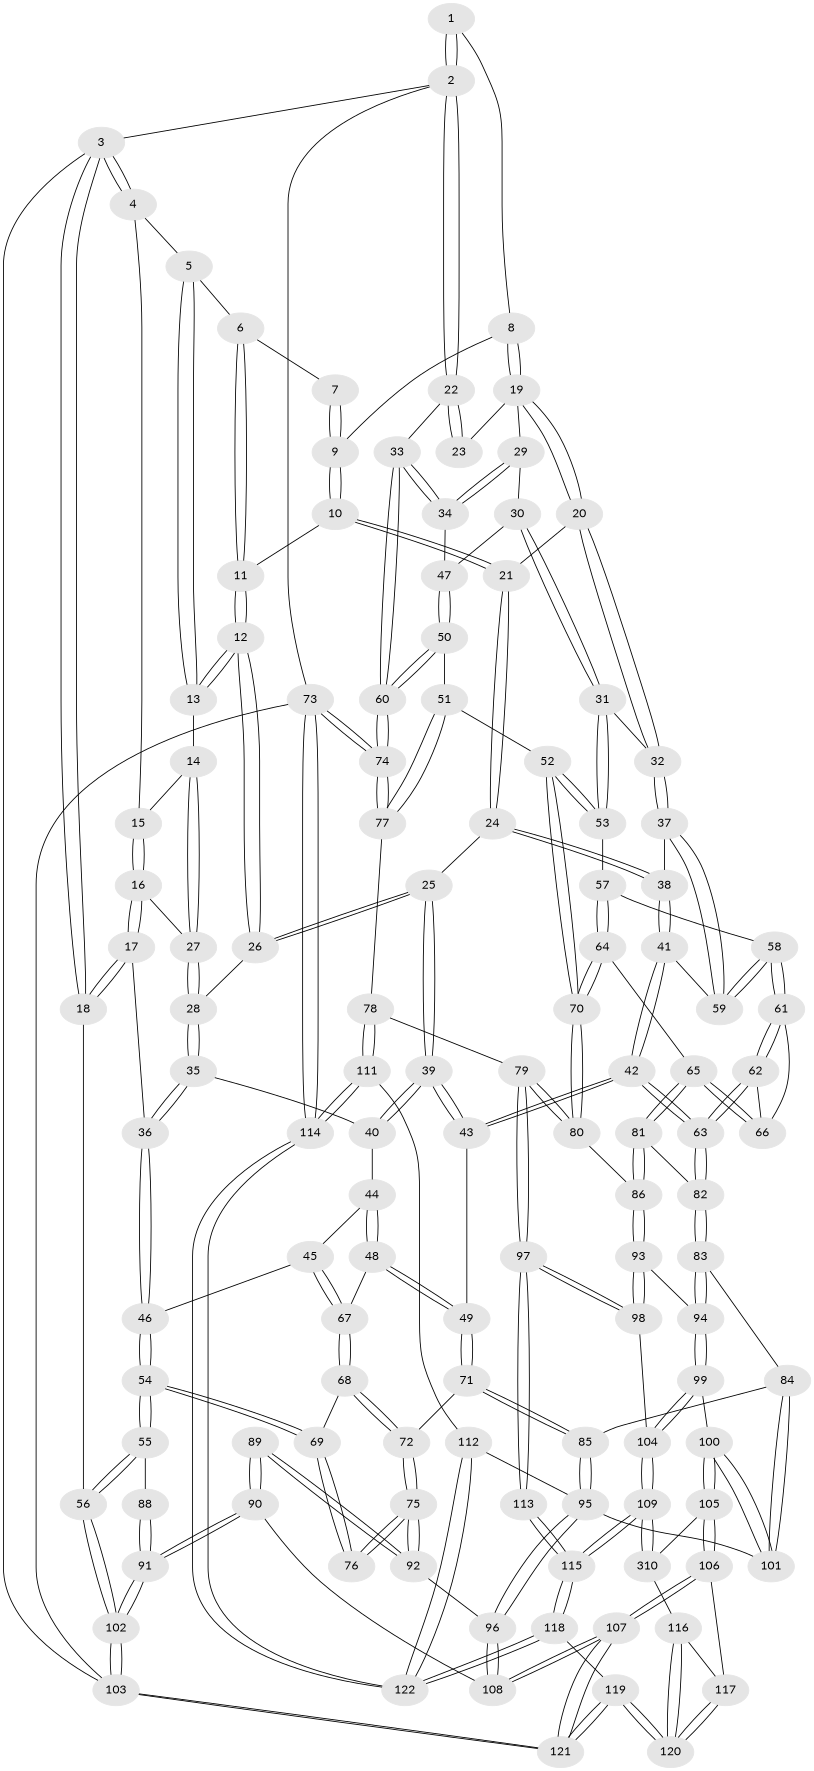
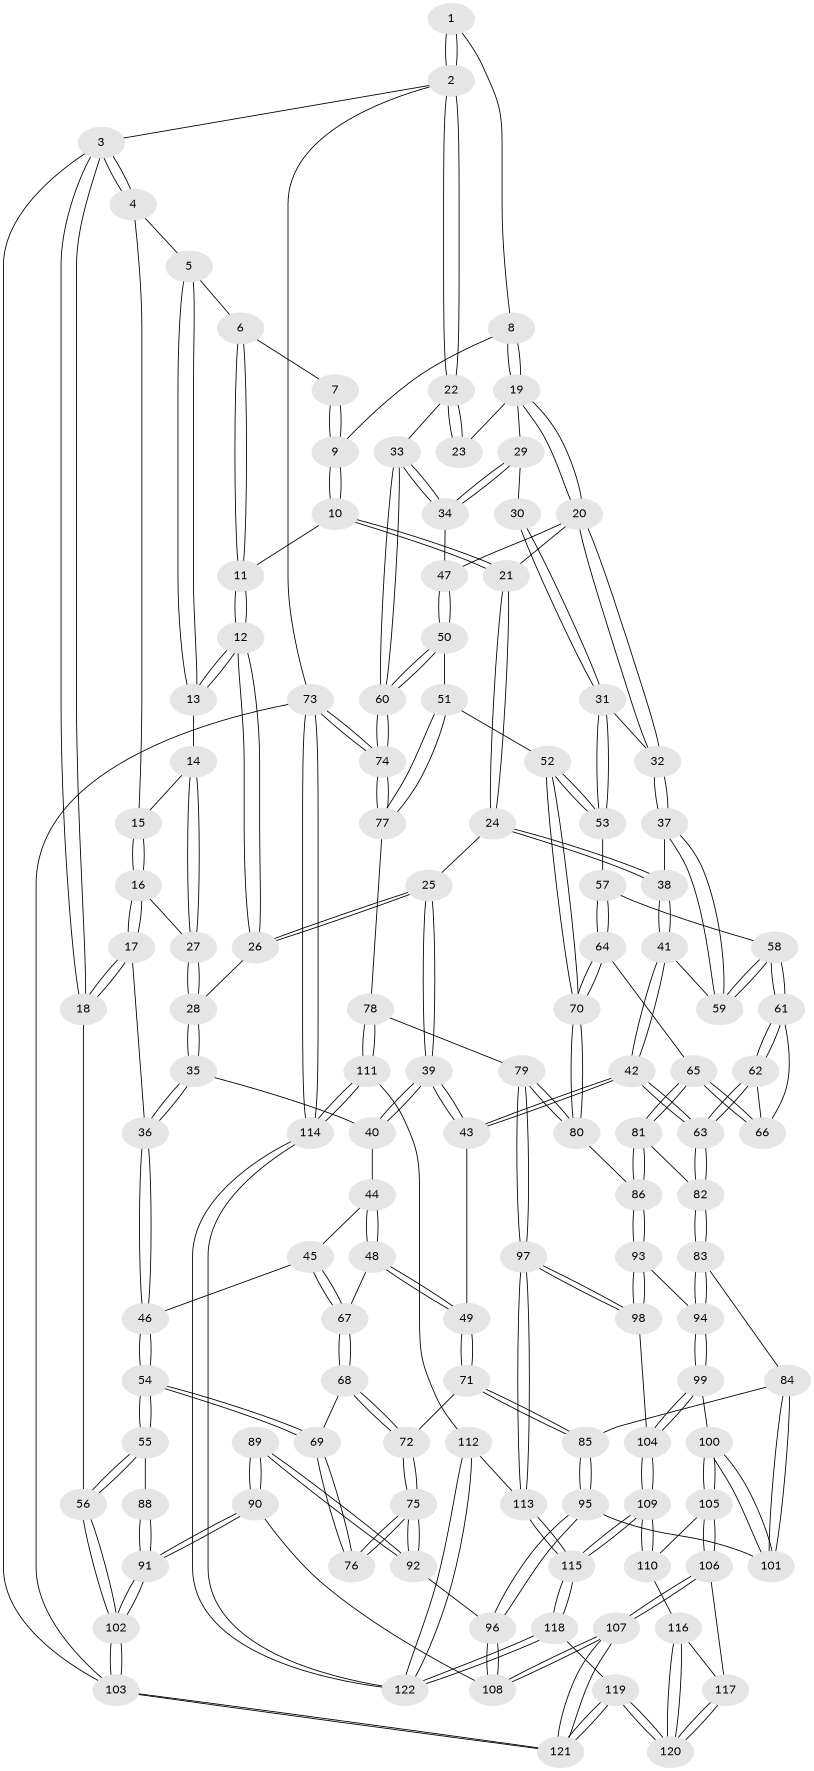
(481, 545) -> (512, 545)
(533, 1477) -> (496, 1474)
(647, 1566) -> (647, 1566)
